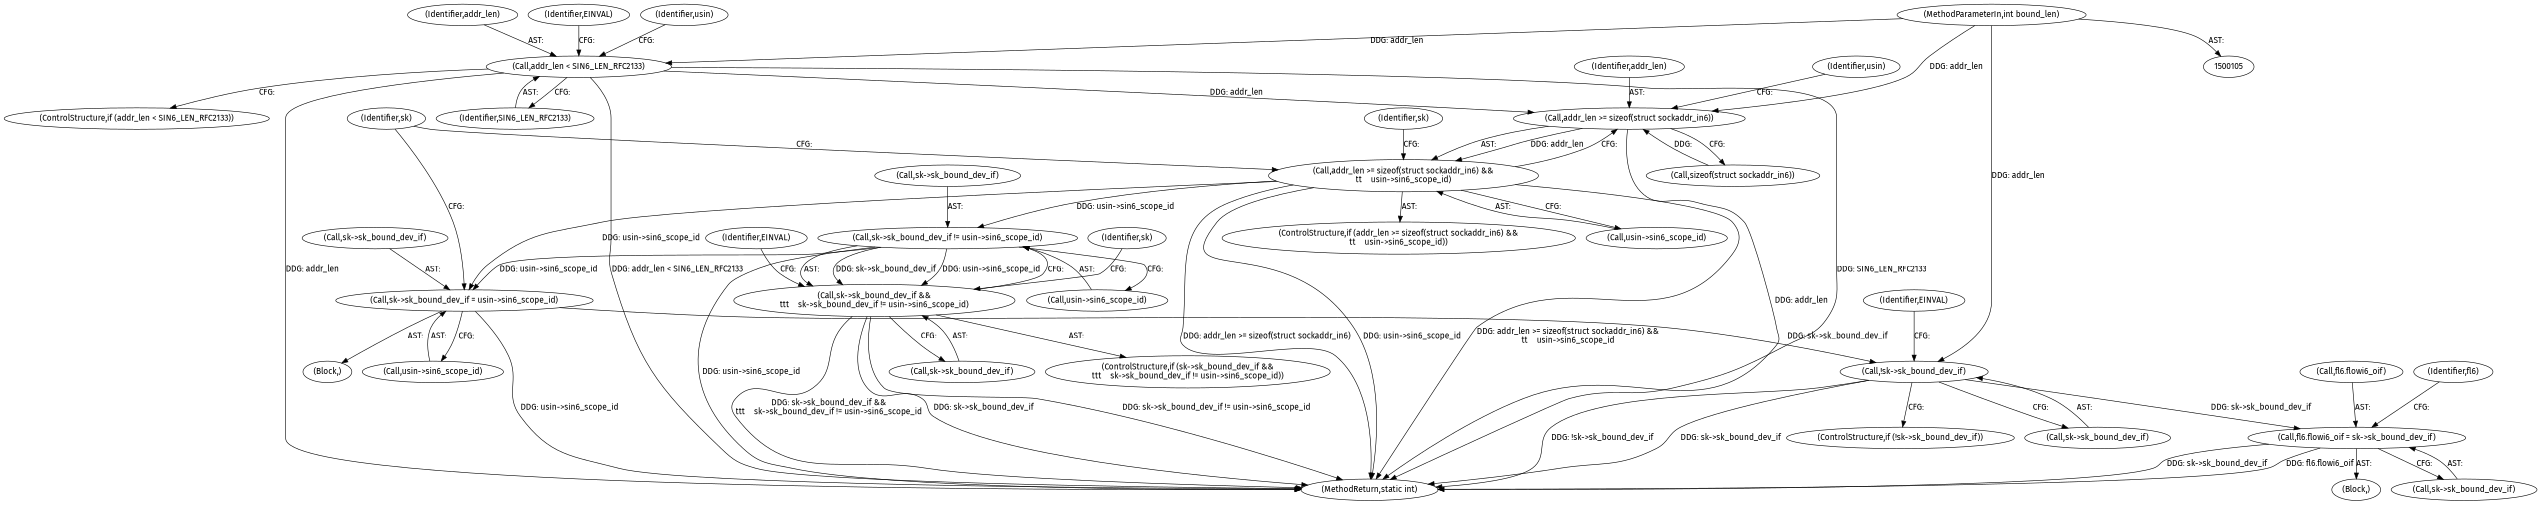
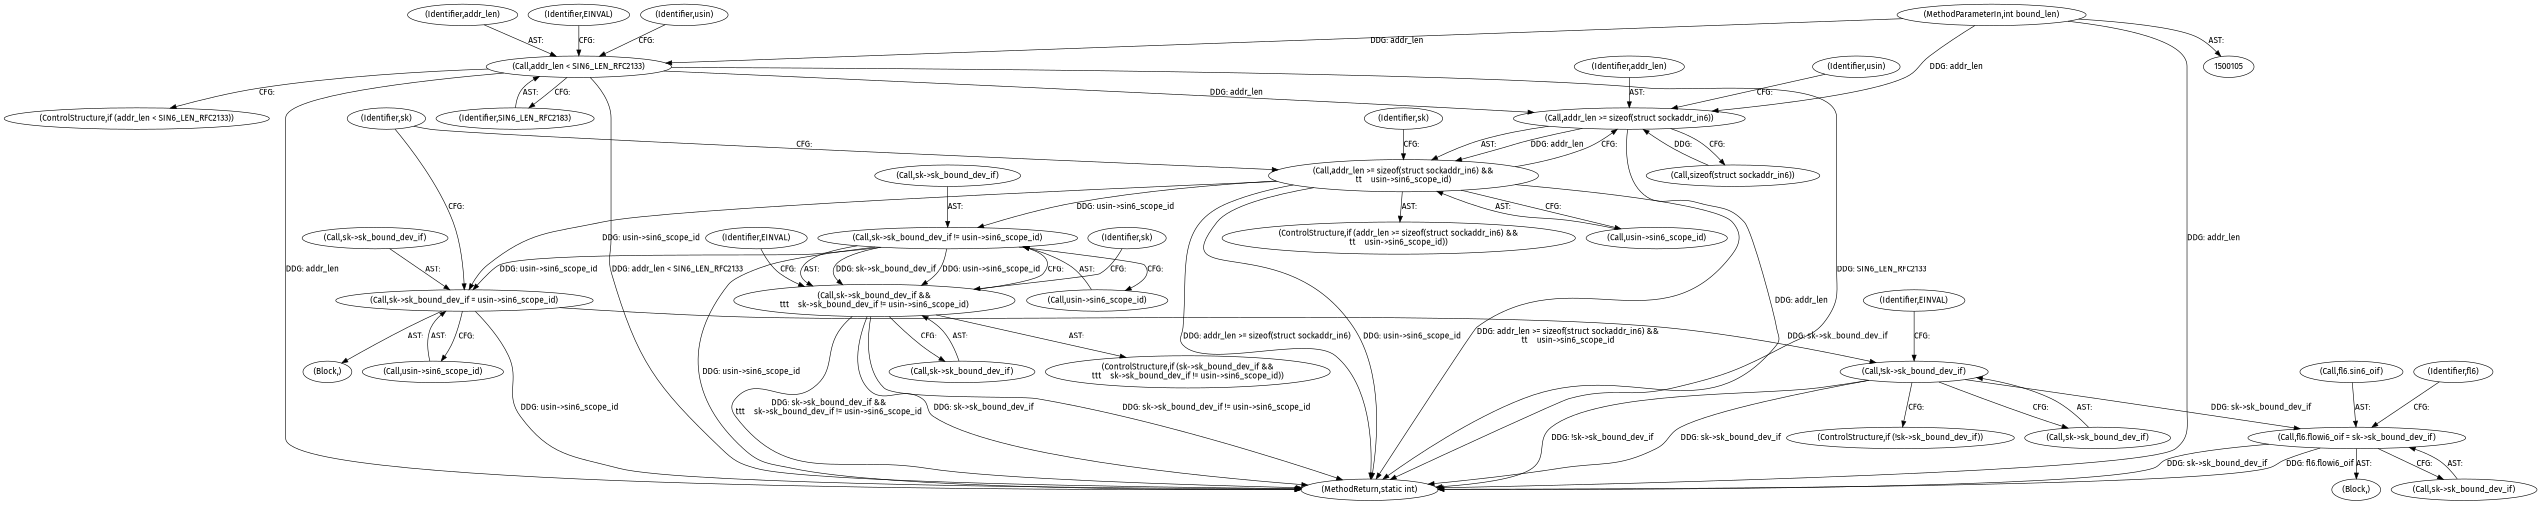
(515, 119) -> (515, 119)
(1992, 203) -> (2070, 464)
(2351, 372) -> (2351, 372)
